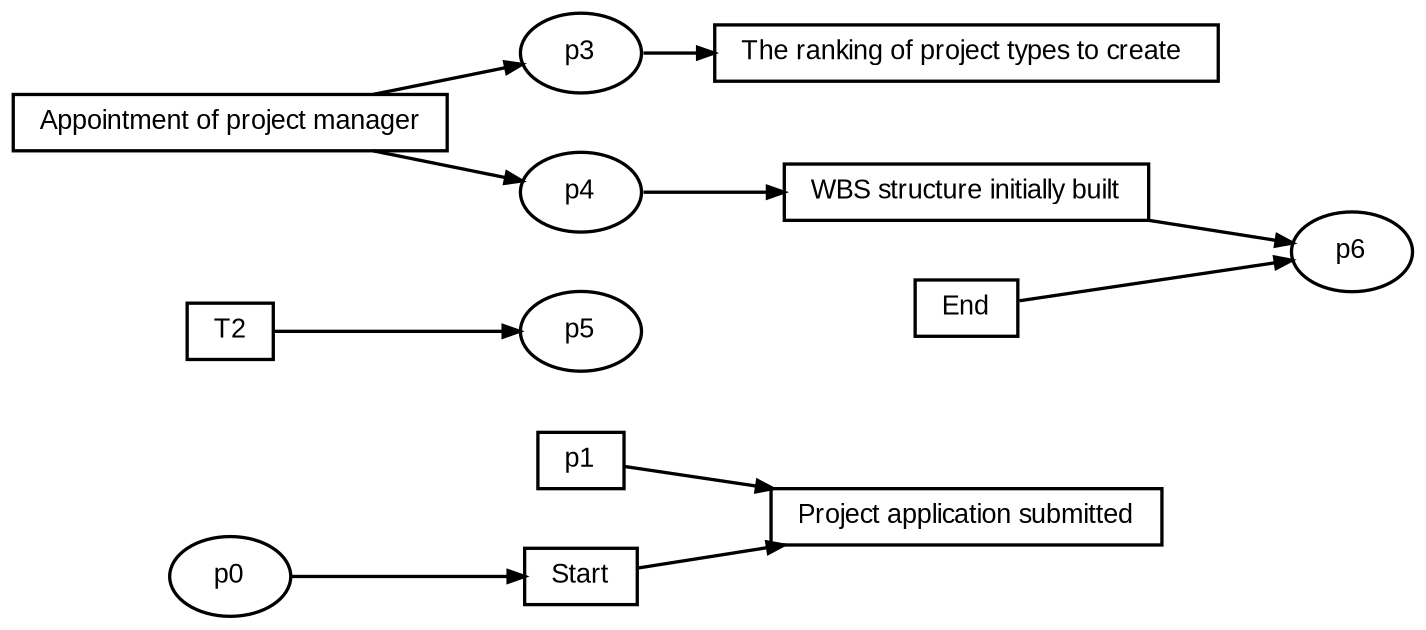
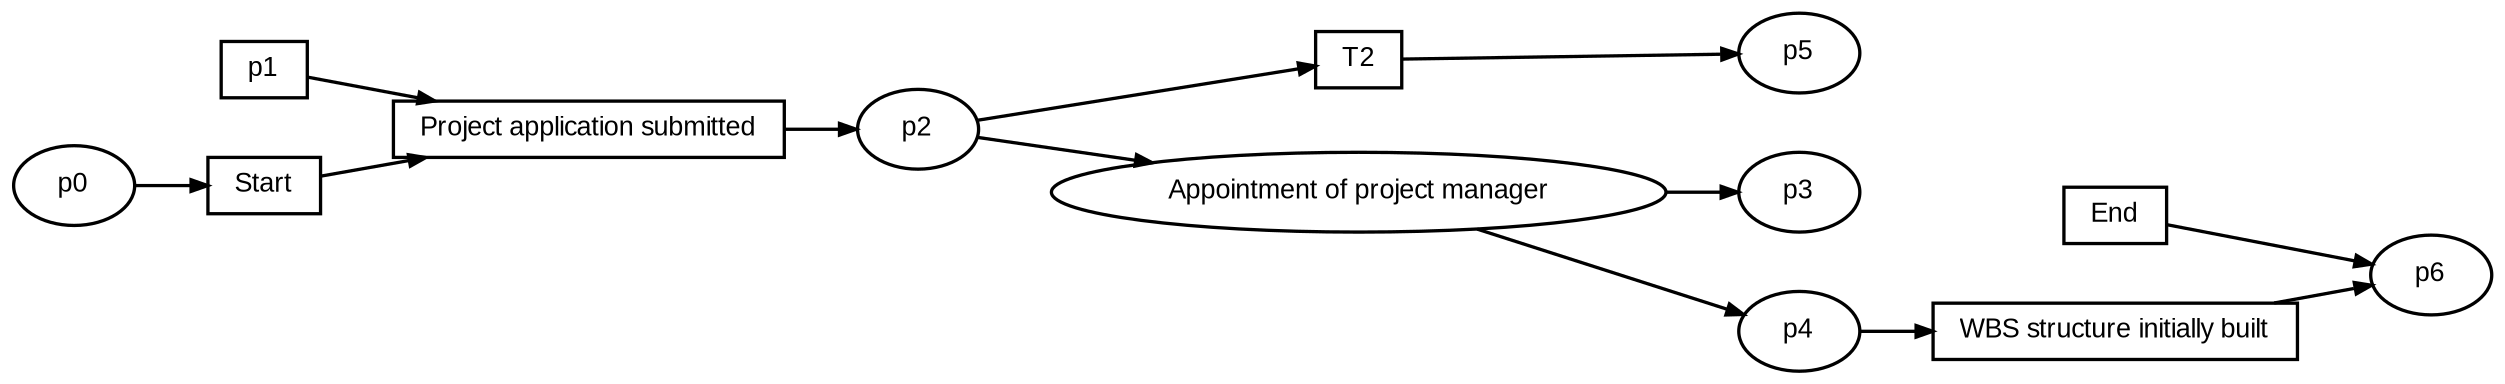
(966, 53) -> none
(230, 123) -> (1359, 192)
none -> (918, 129)
